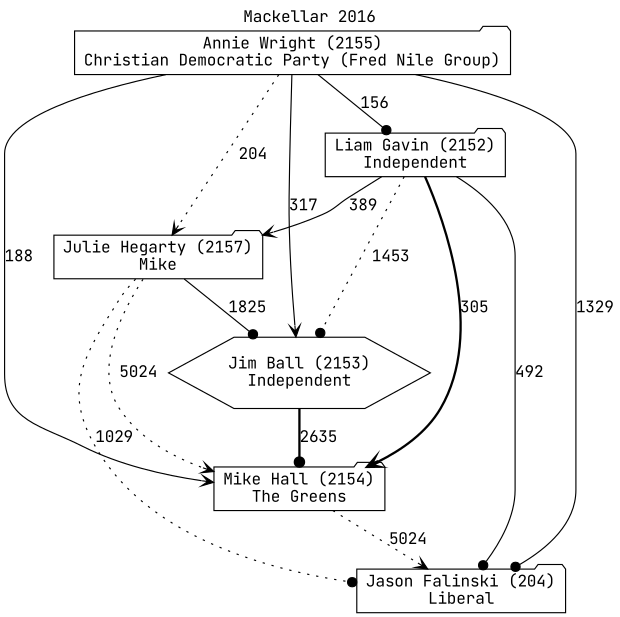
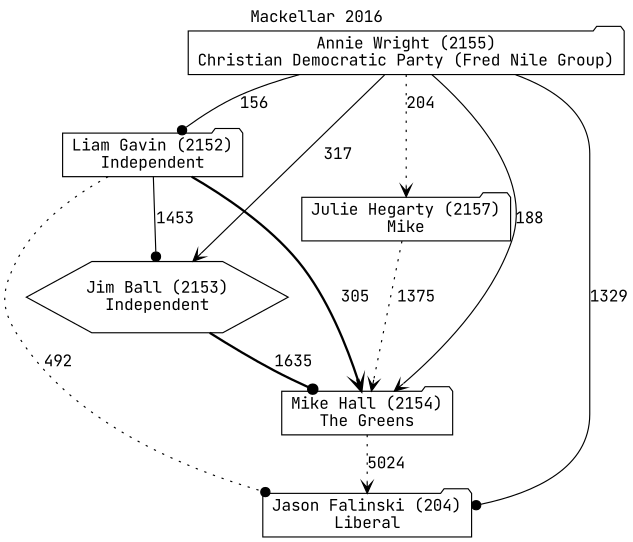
(331, 210) -> none
(363, 253) -> (155, 214)
(217, 305) -> none
(515, 361) -> (45, 370)
(139, 373) -> (417, 297)
(319, 438) -> (294, 362)
(129, 489) -> none
